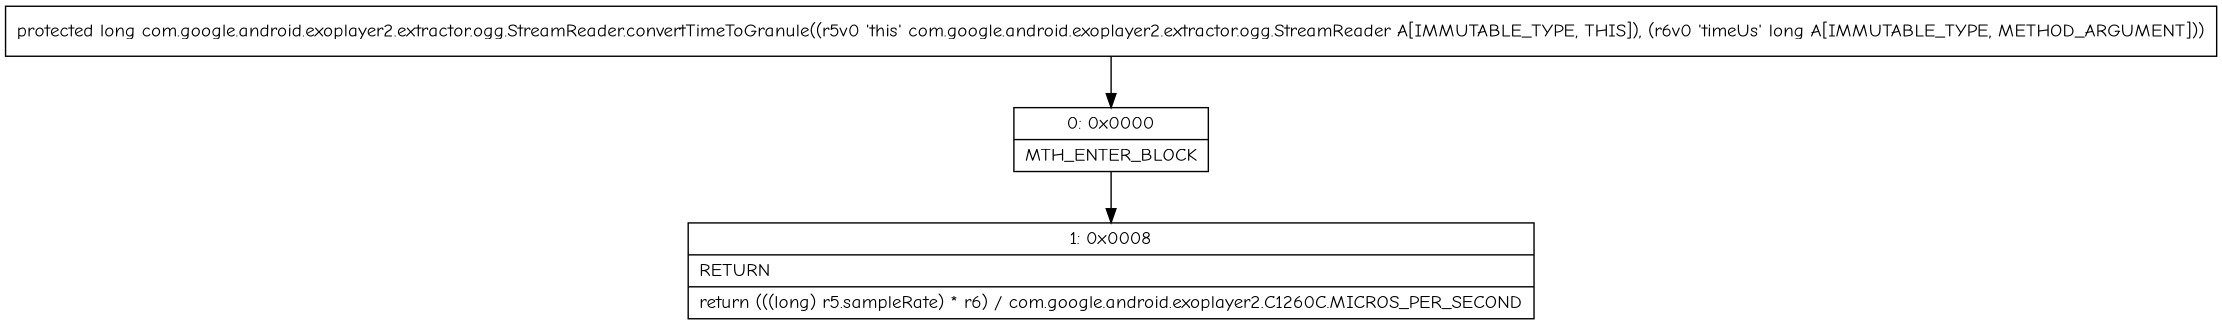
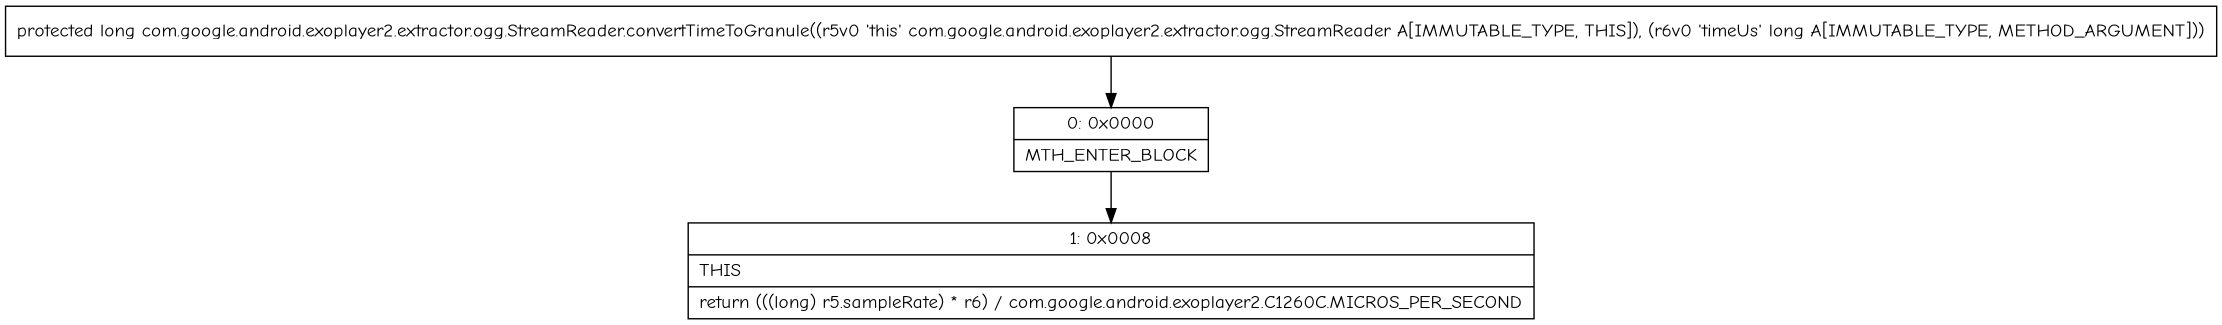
(735, 270) -> (721, 270)
